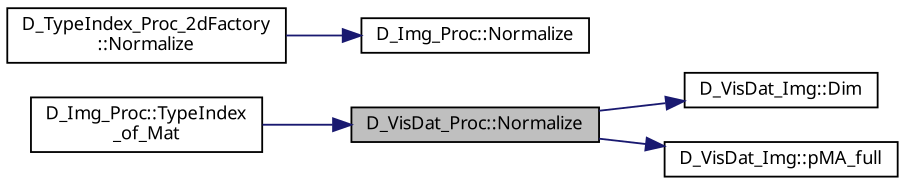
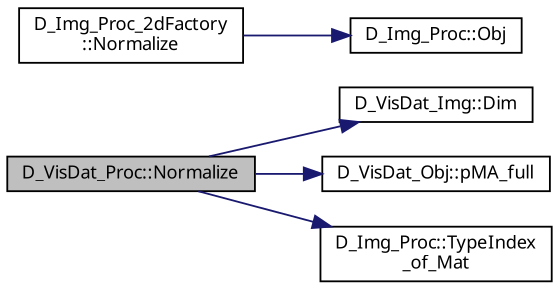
(147, 36) -> (131, 36)
(475, 36) -> (436, 36)
(298, 125) -> (256, 207)
(781, 159) -> (436, 174)
